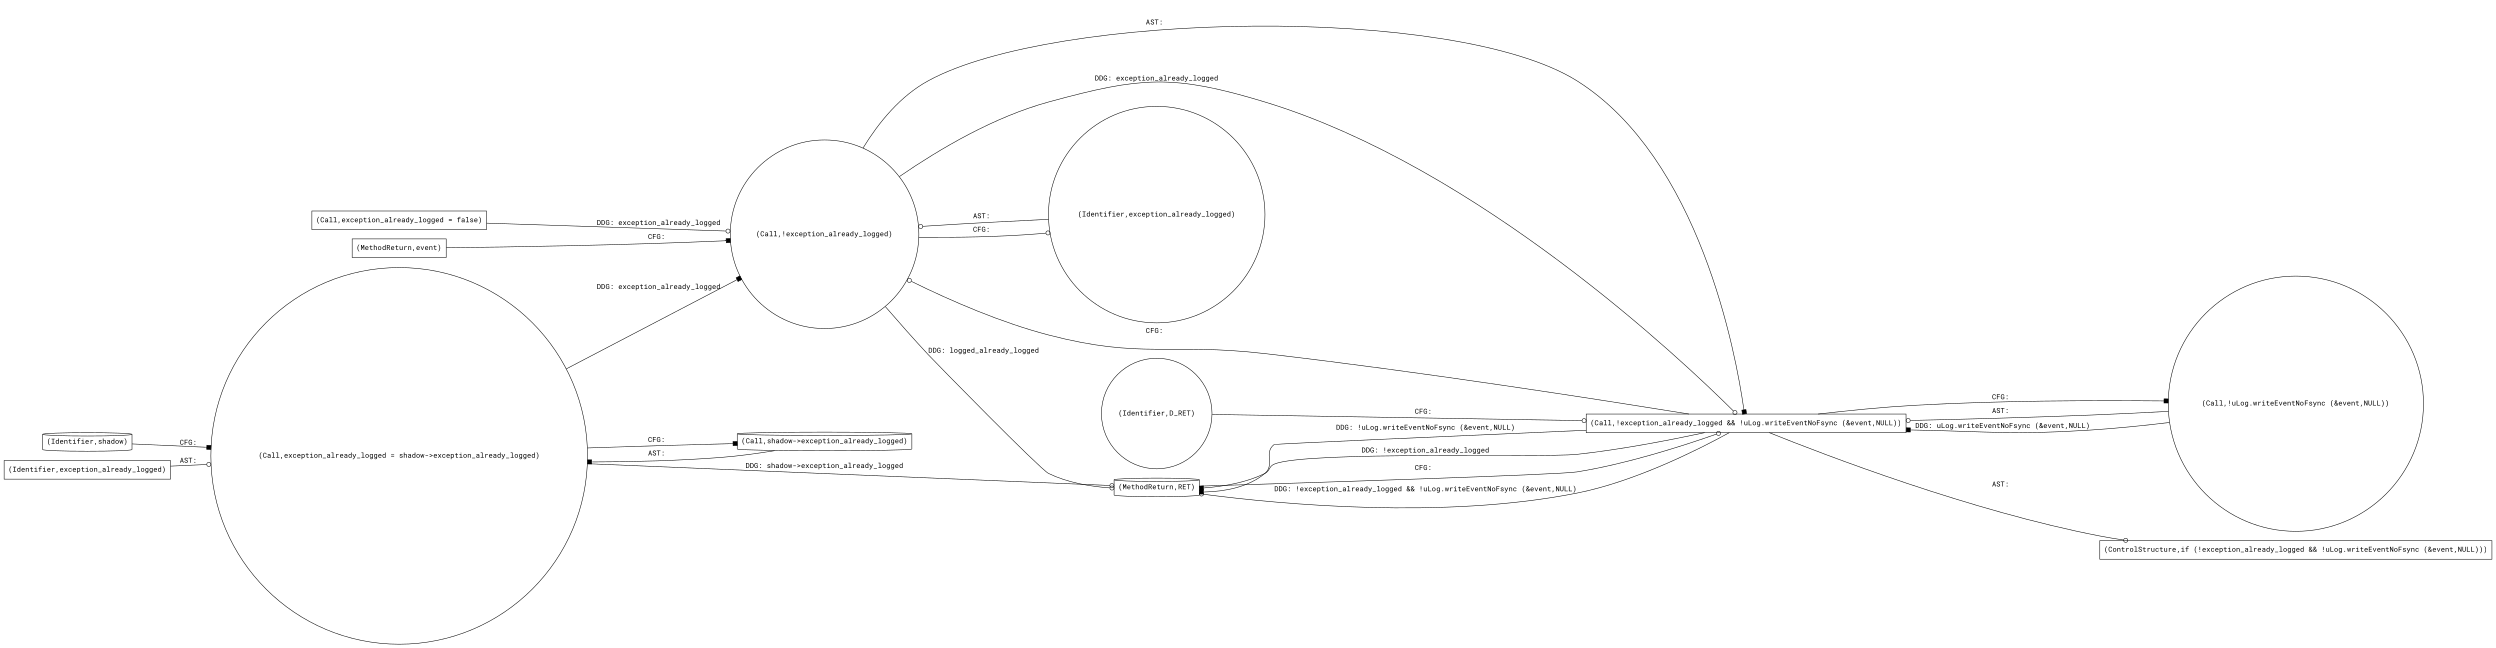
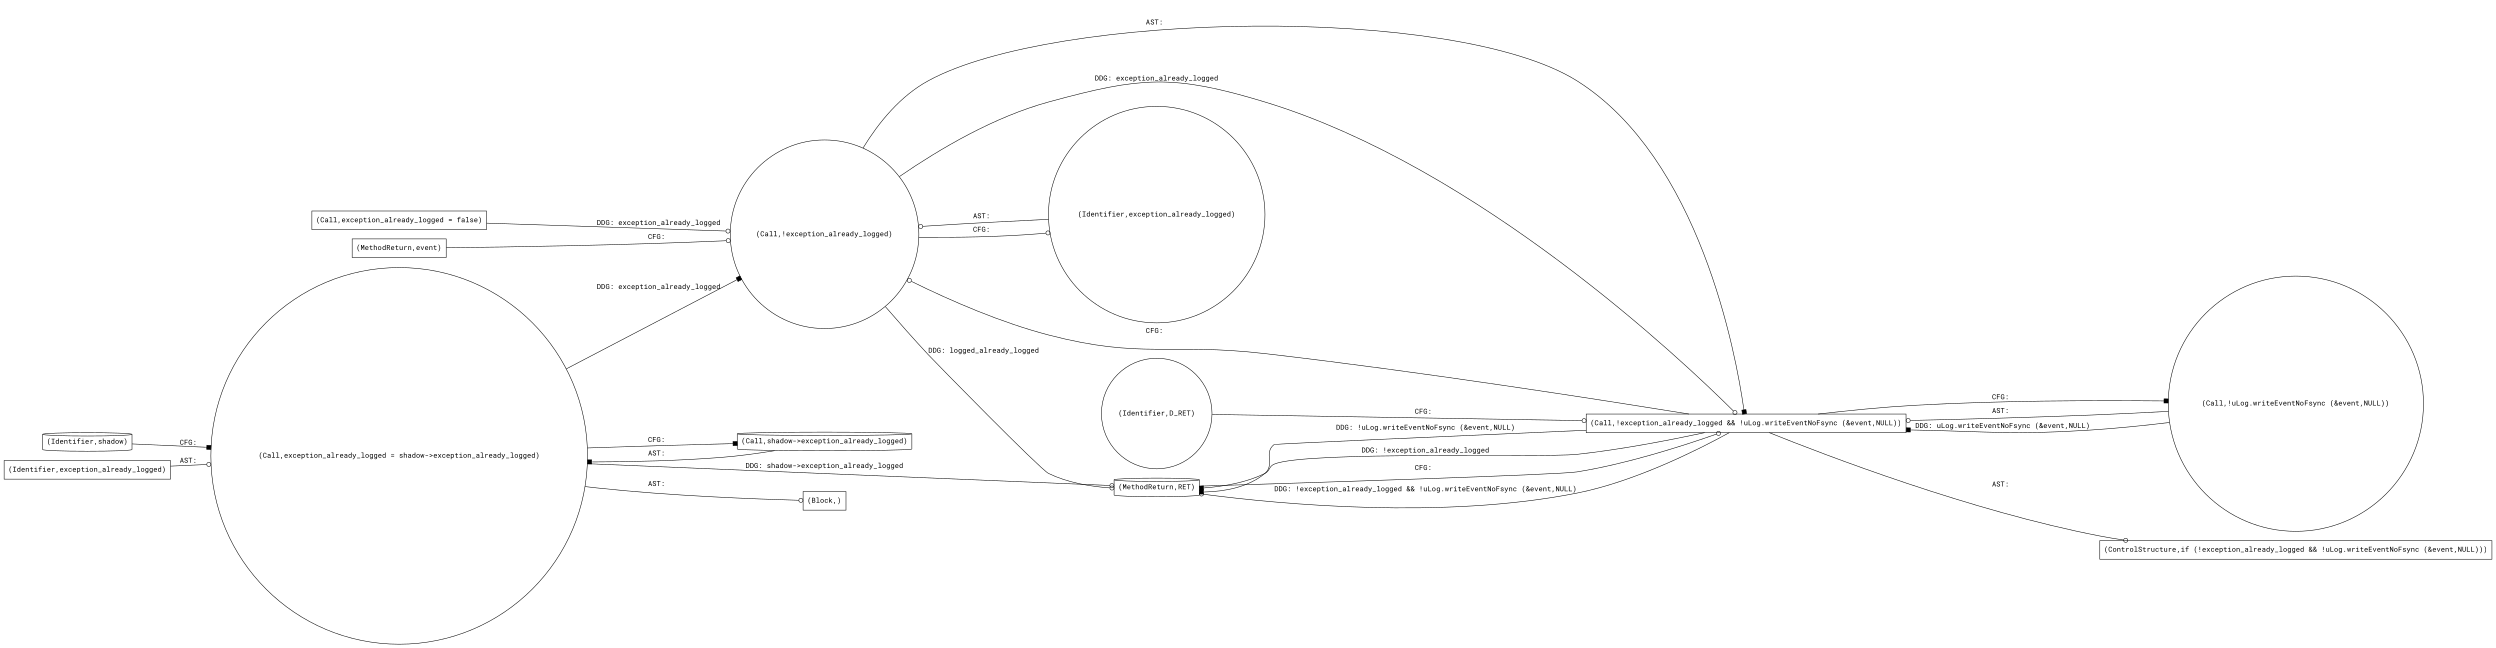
(586, 245) -> (586, 245)
none -> (825, 501)
